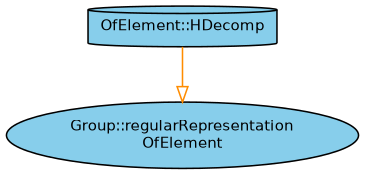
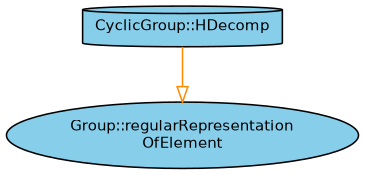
(182, 26) -> (182, 26)
